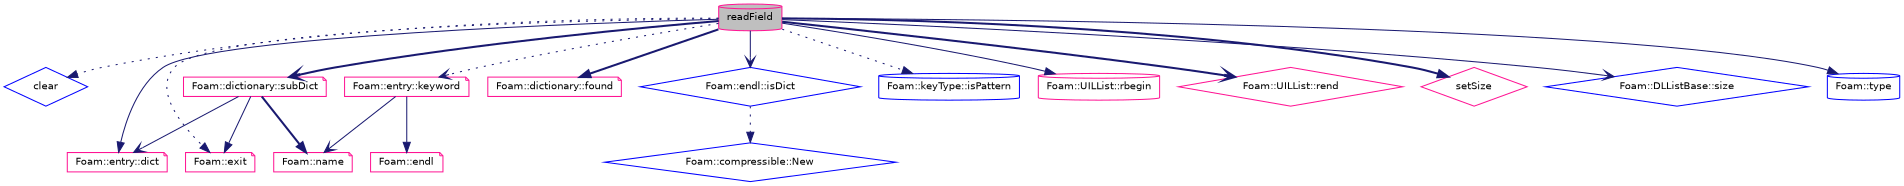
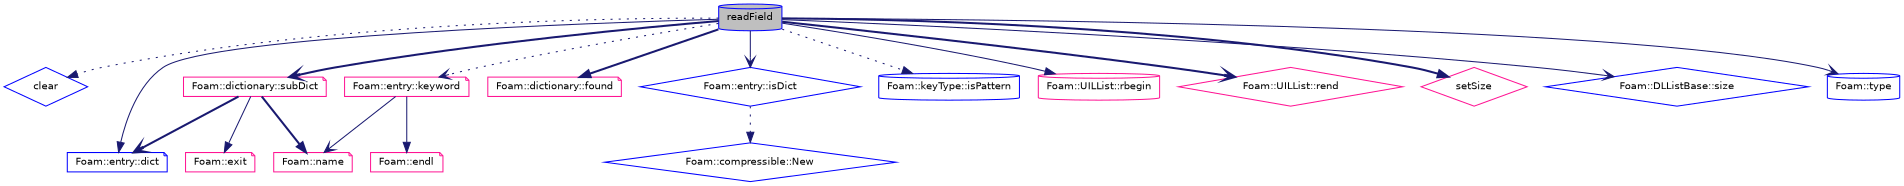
(750, 17) -> (750, 17)
(1306, 27) -> (1306, 27)
(399, 30) -> none
(750, 87) -> (750, 87)
(191, 122) -> (191, 122)
(117, 162) -> (117, 162)
